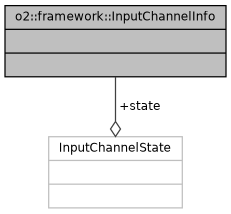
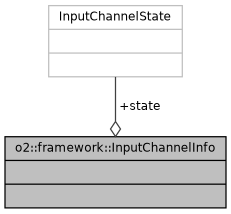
(115, 99) -> (115, 99)
